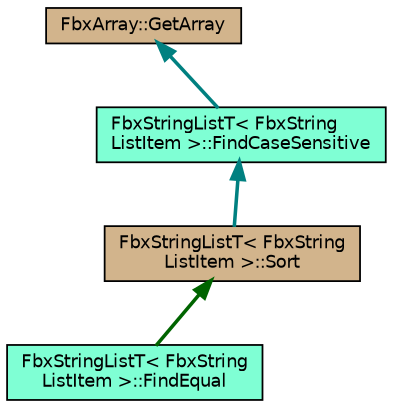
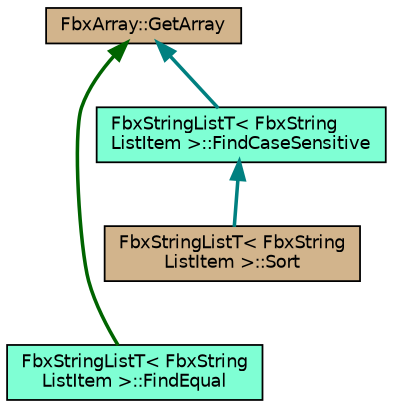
(178, 320) -> (79, 199)
